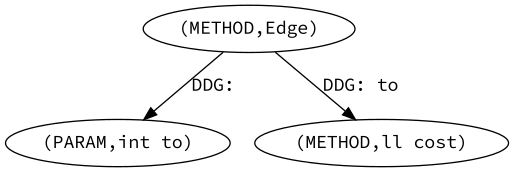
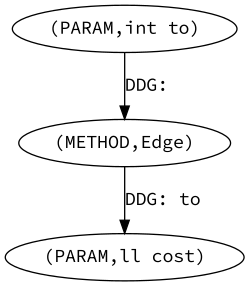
(189, 82) -> (125, 79)
(382, 143) -> (125, 257)
